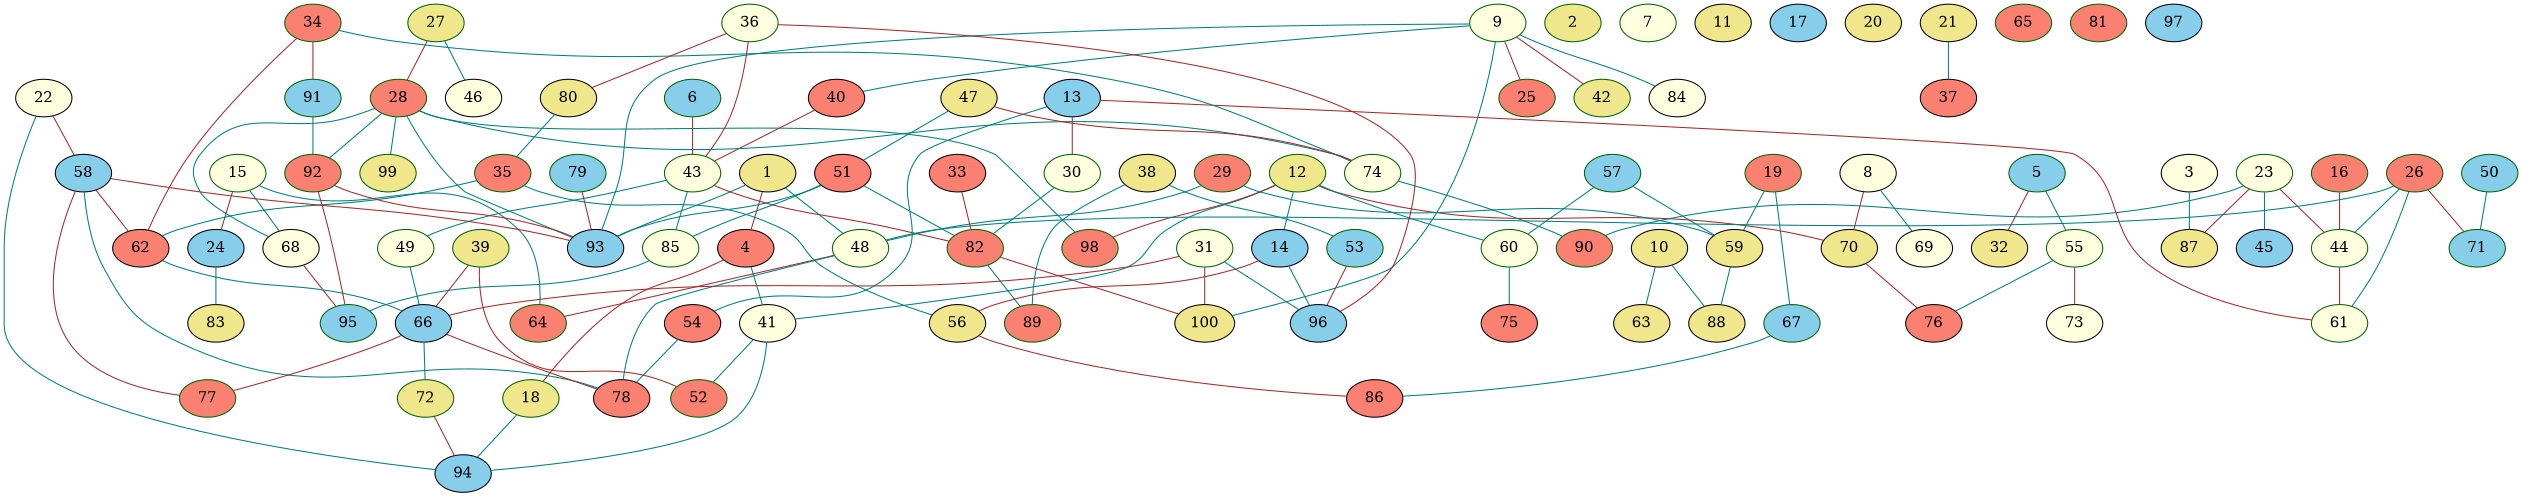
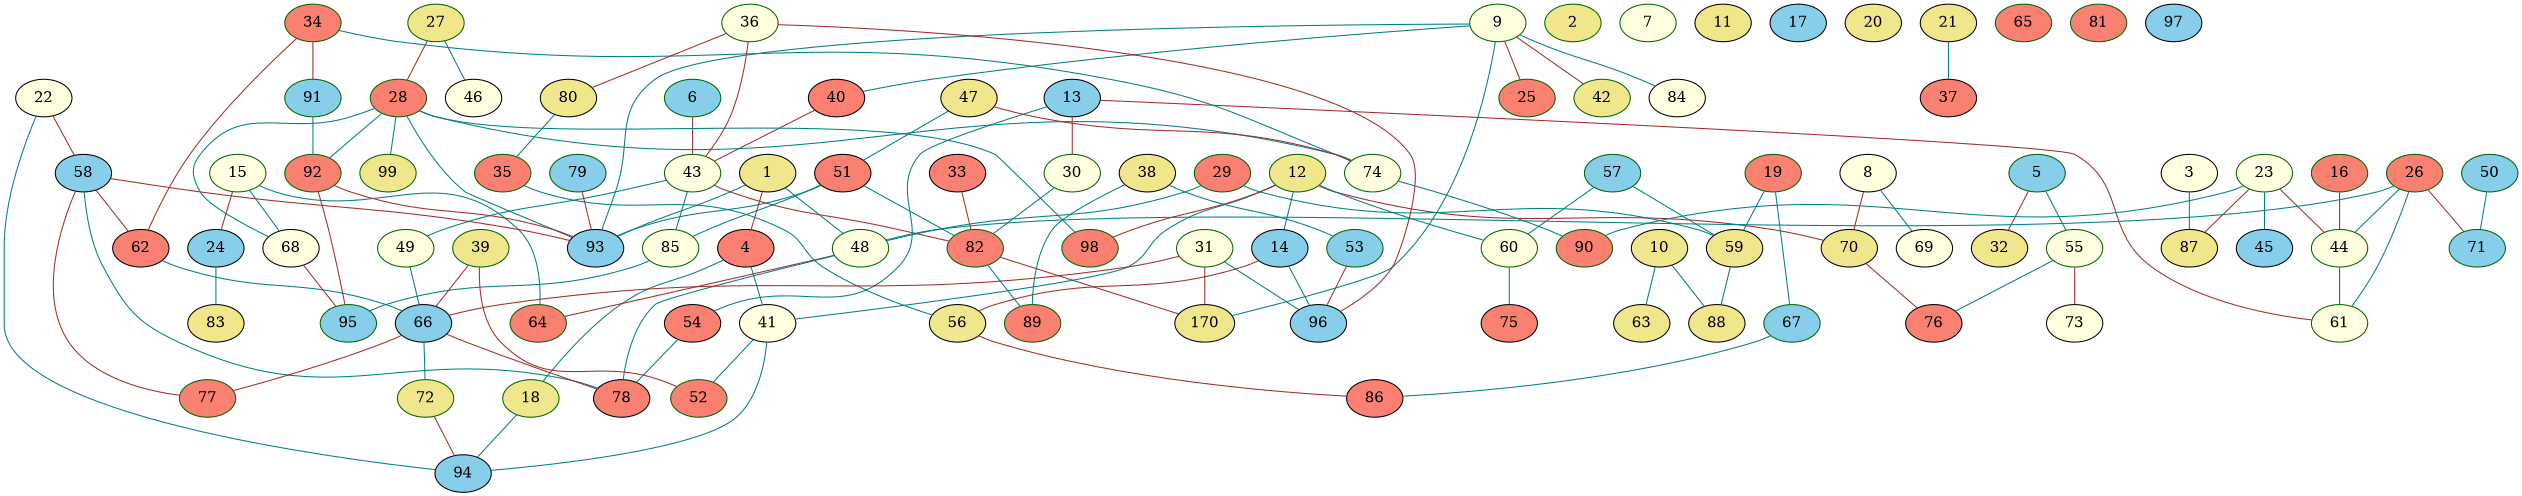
(279, 208) -> none
(608, 314) -> (608, 314)
(1205, 323) -> (1205, 323)
